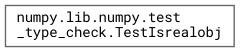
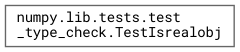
(120, 26) -> (120, 26)
